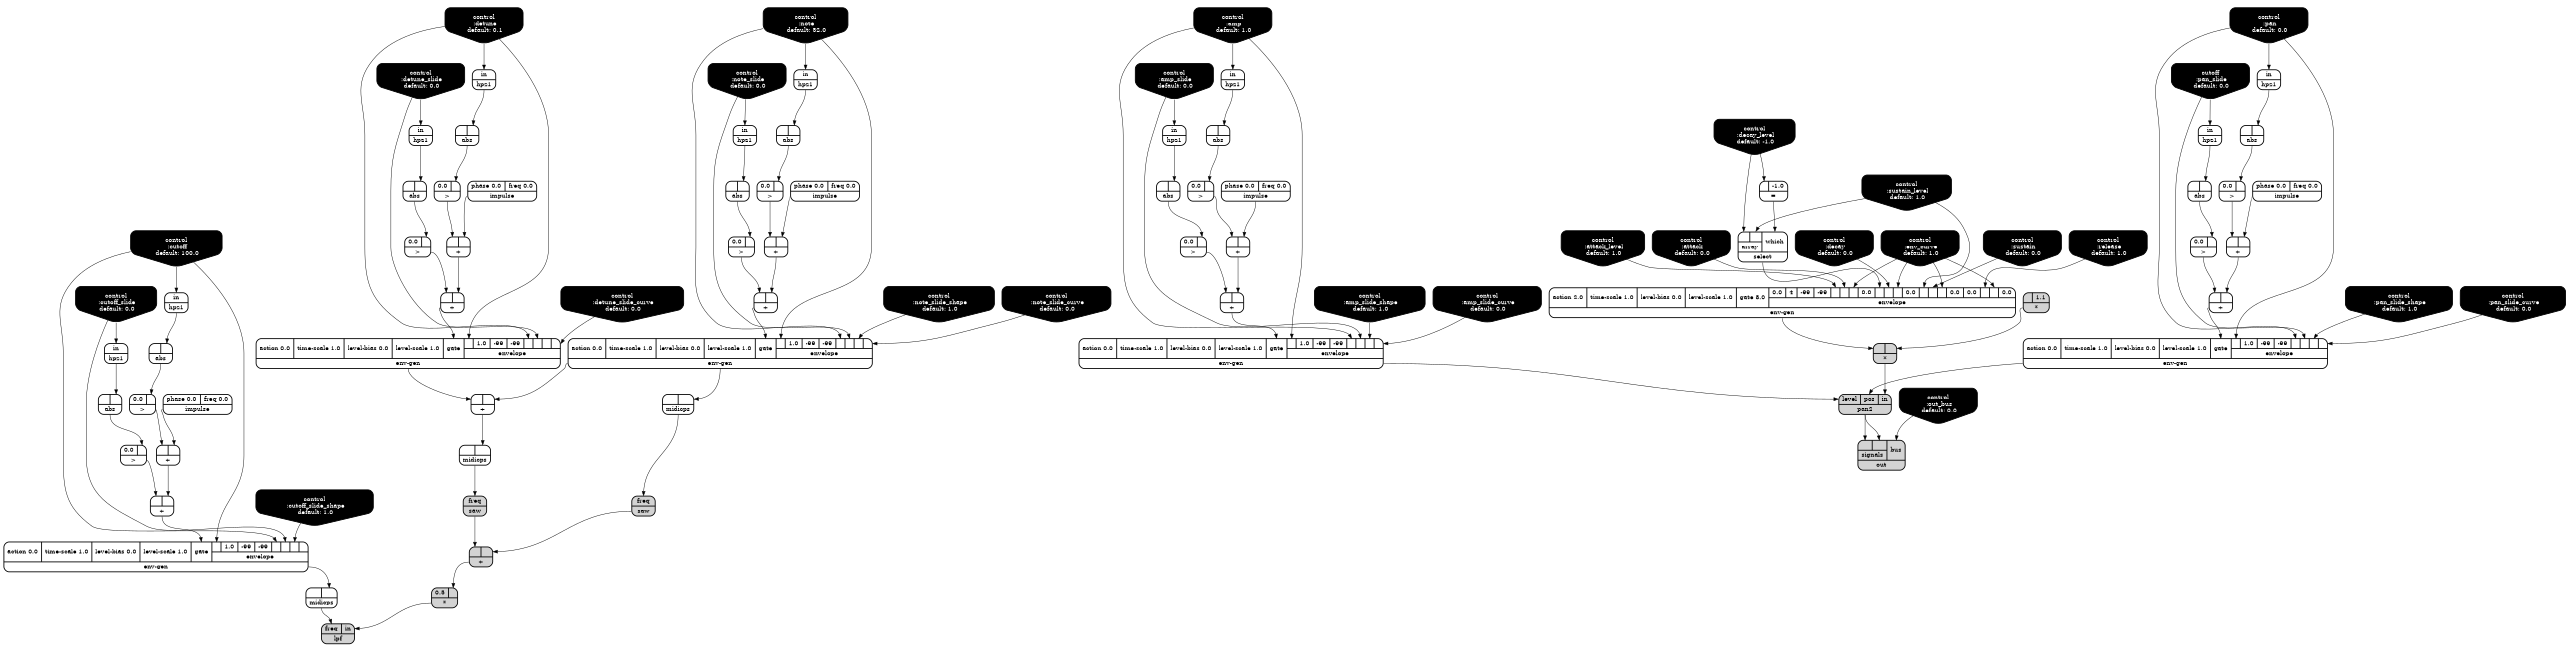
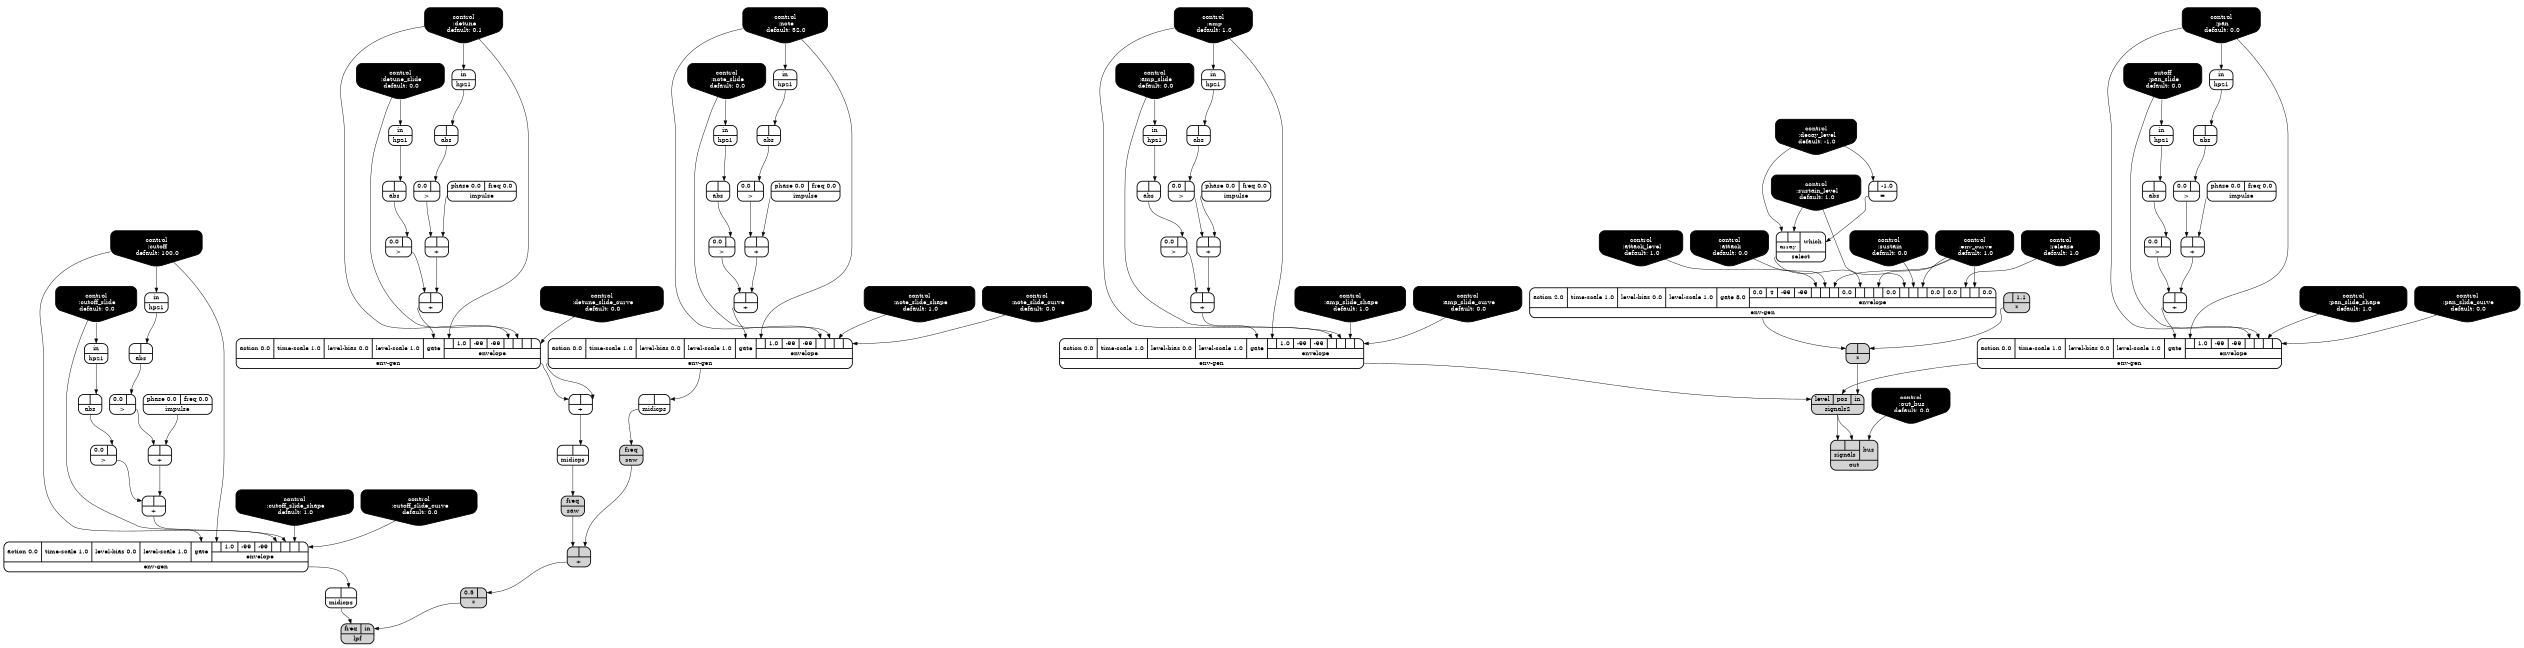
(1834, 247) -> none
(1865, 409) -> (1838, 409)
none -> (419, 506)
